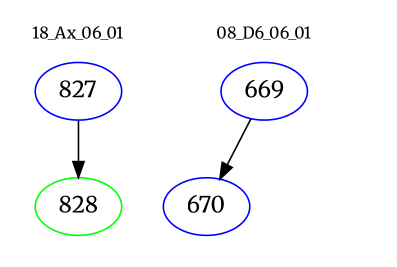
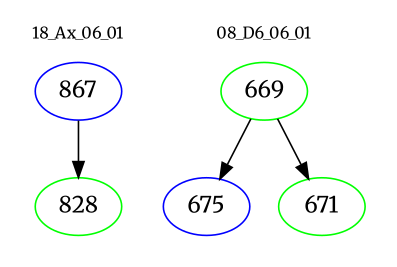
(78, 91) -> (78, 91)
(264, 91) -> (264, 91)
(207, 207) -> (207, 207)
none -> (322, 207)
